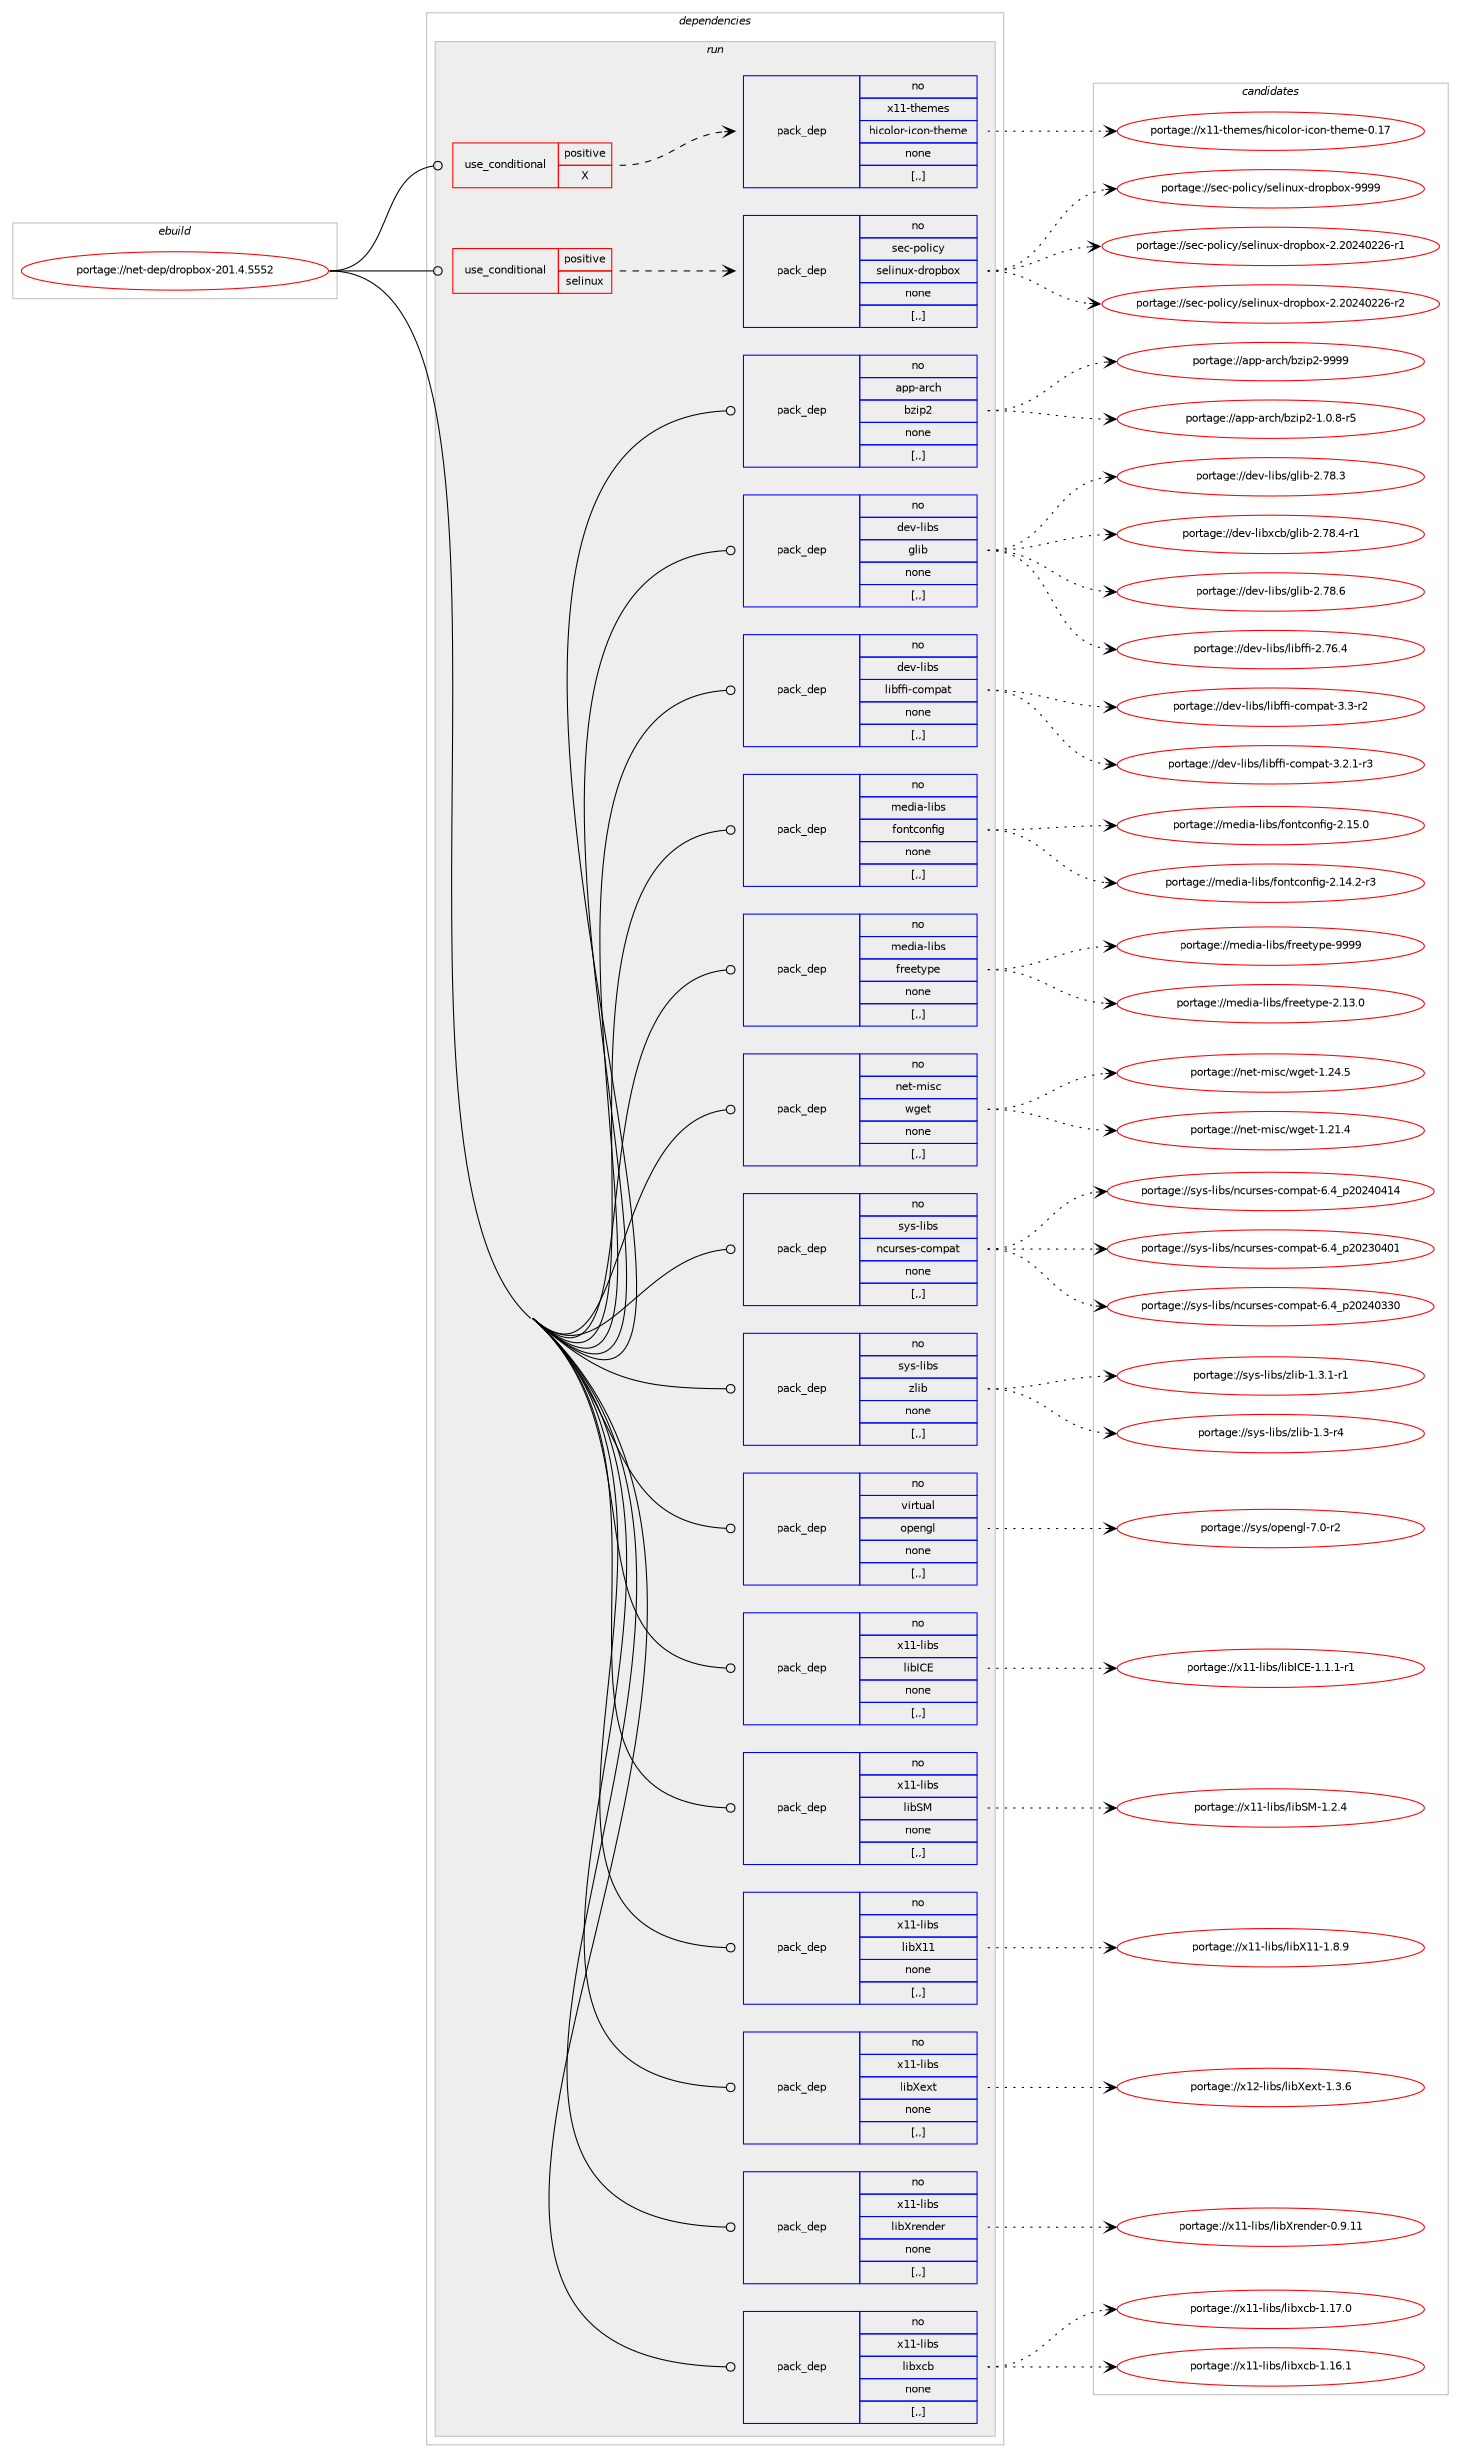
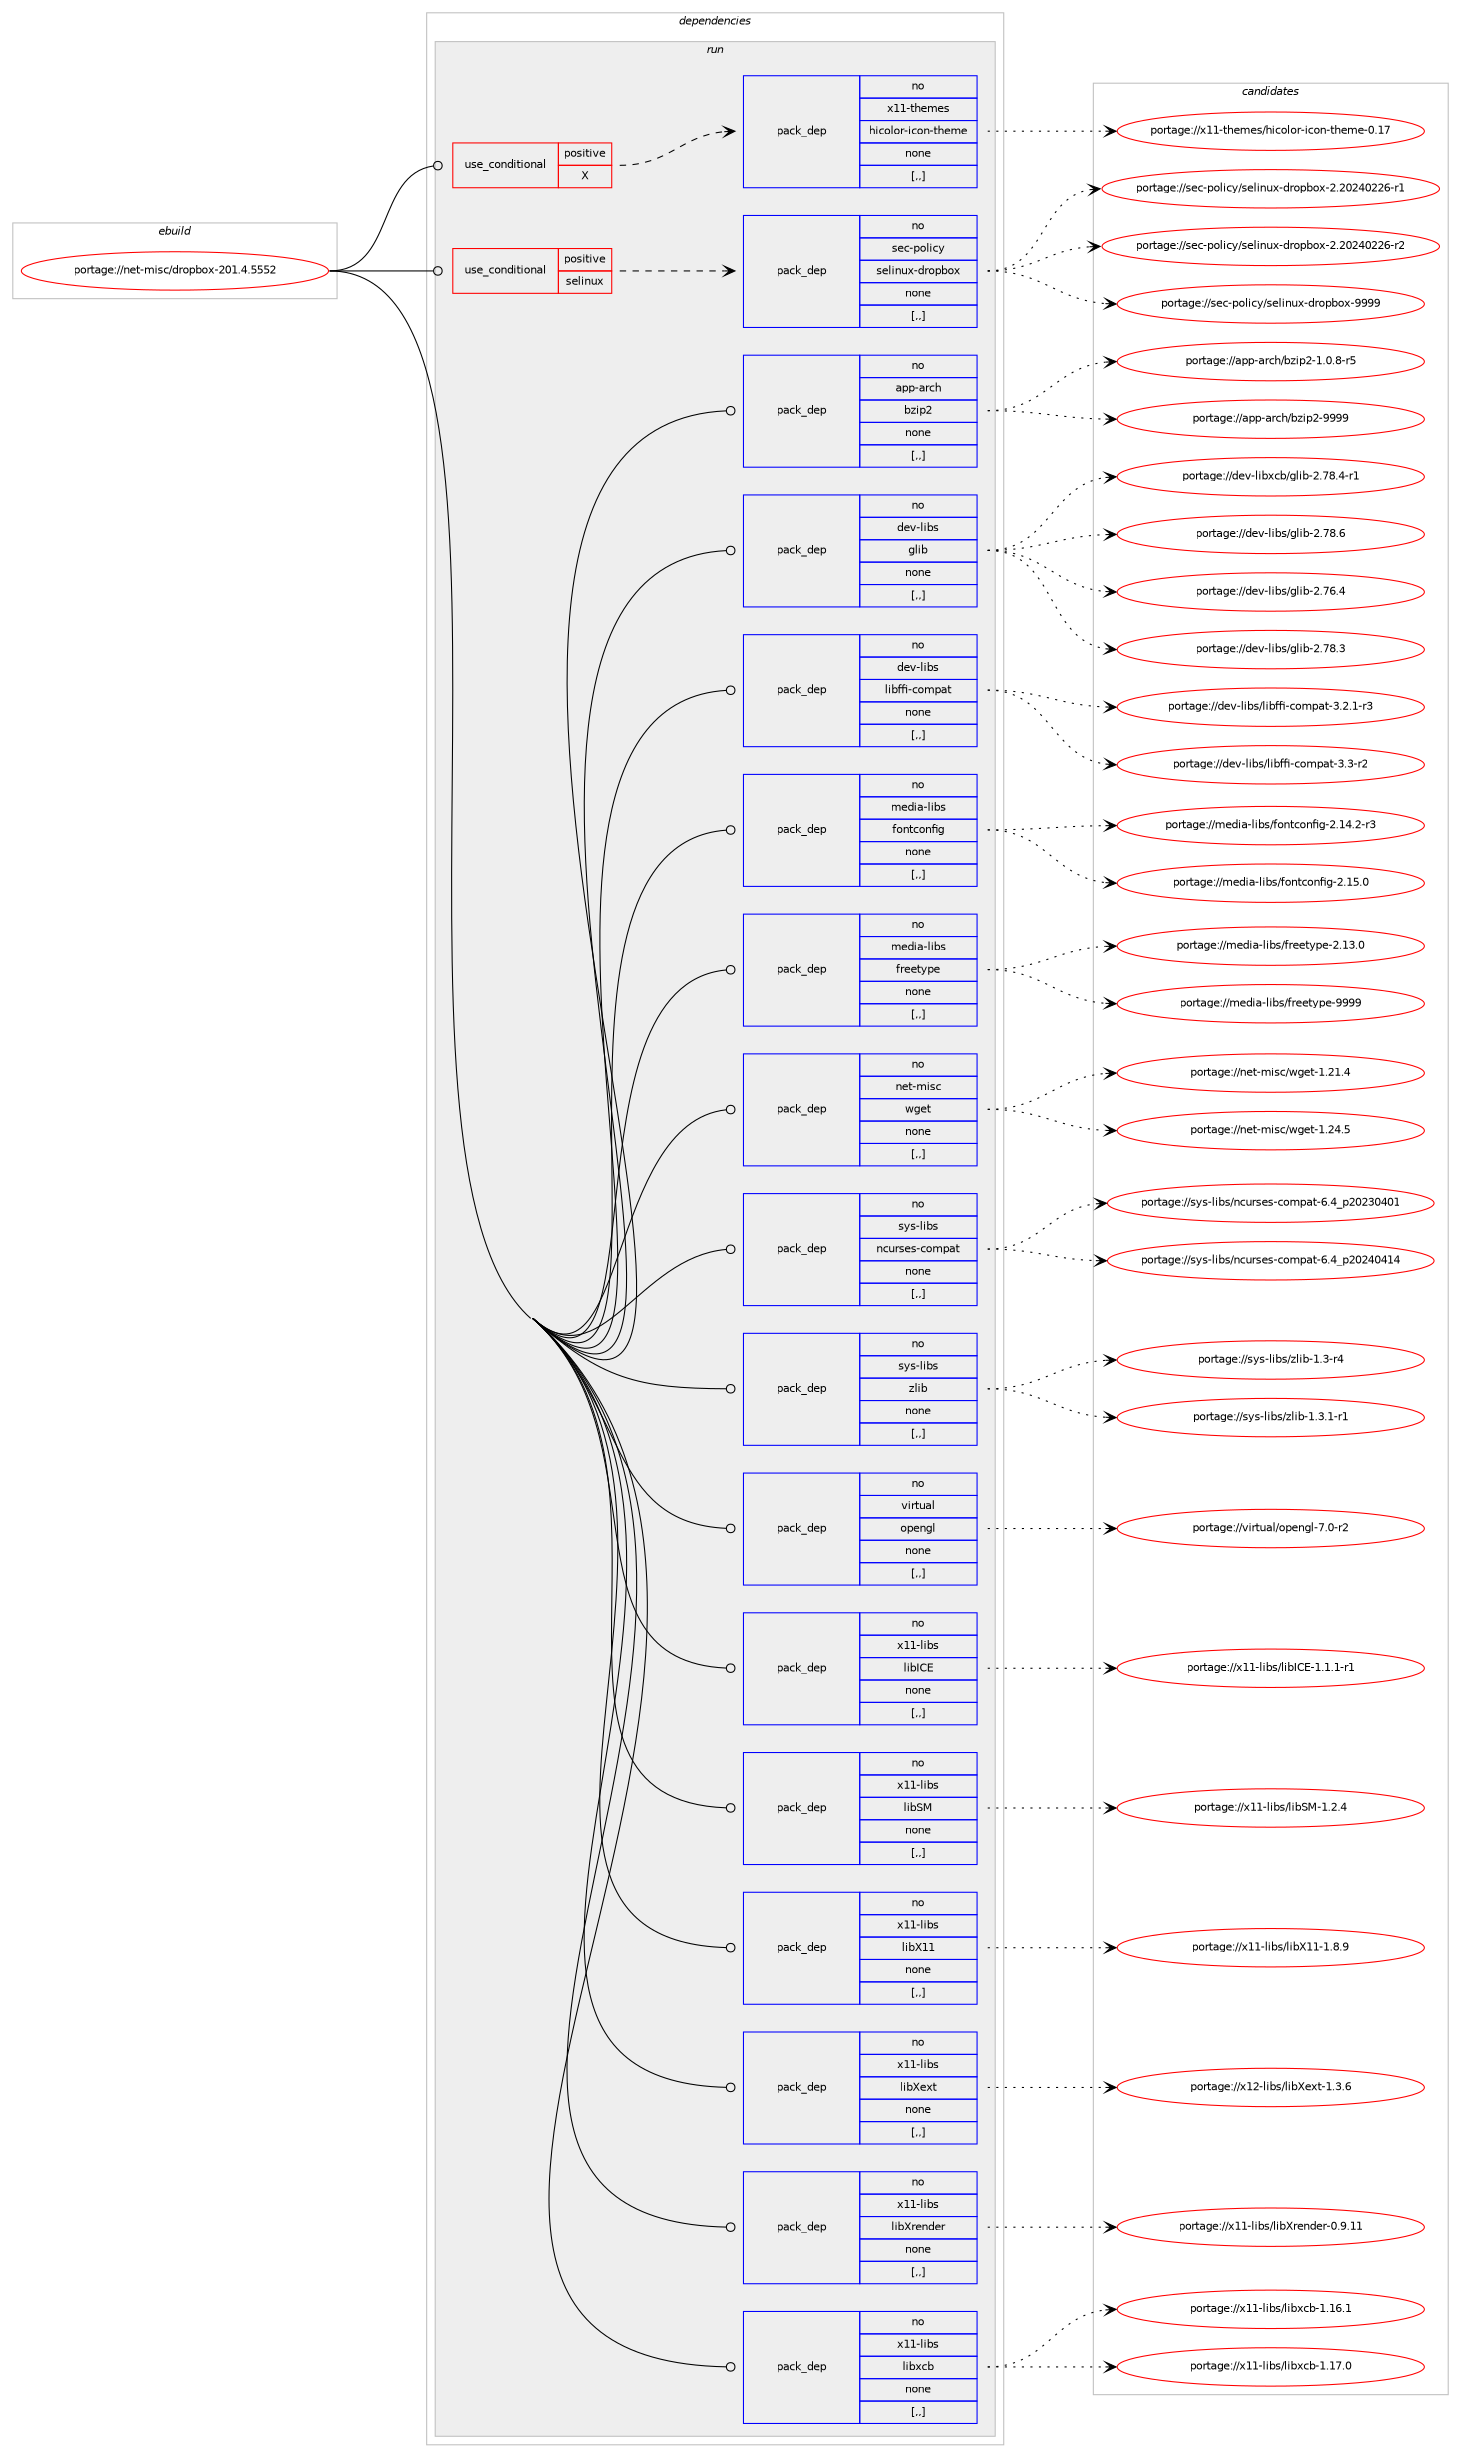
(175, 271) -> (175, 271)
(1271, 650) -> (1271, 592)
(1271, 1307) -> none
(1271, 1529) -> (1271, 1529)
